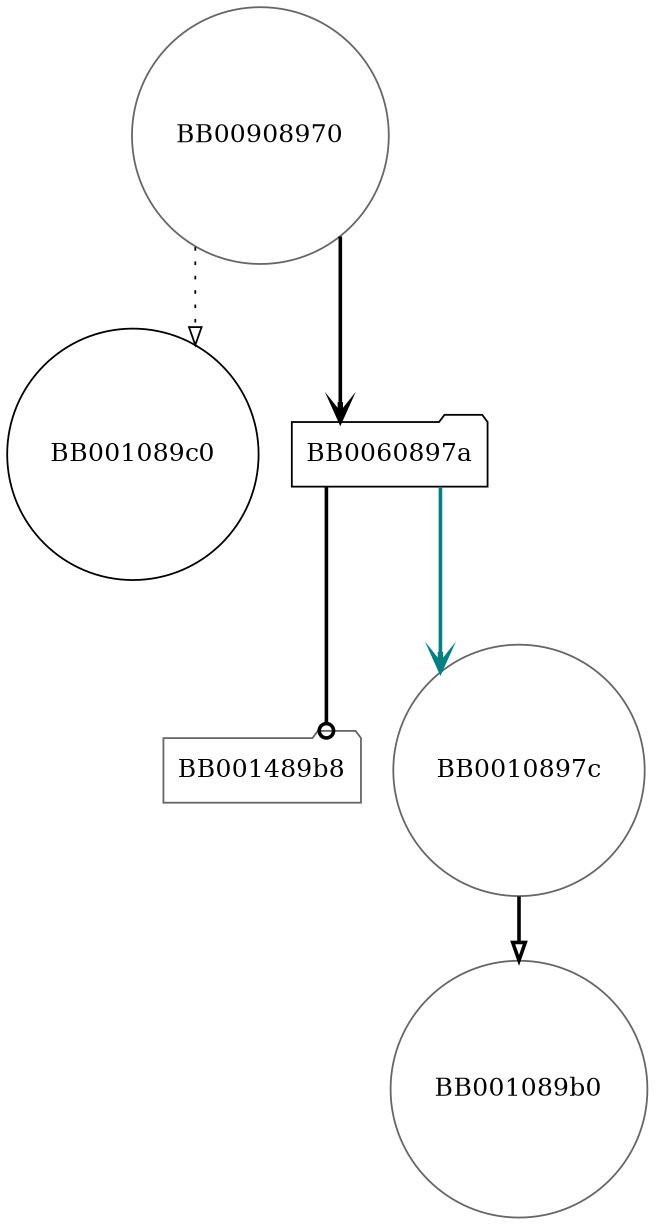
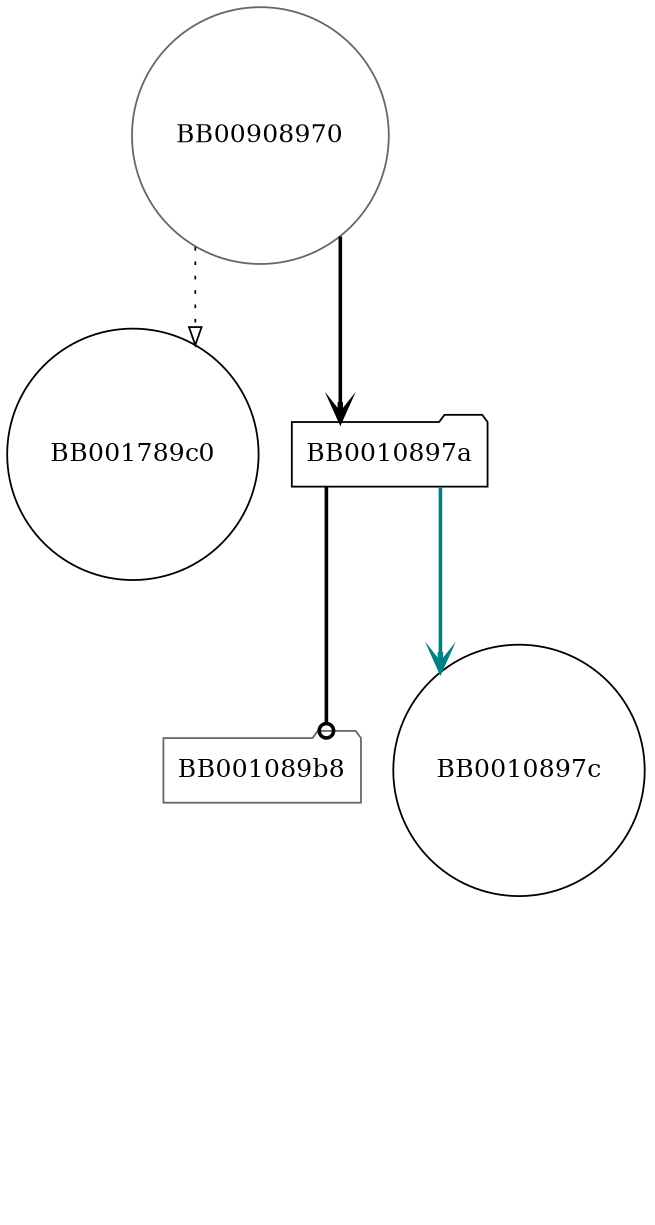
(133, 454) -> (133, 454)
(390, 454) -> (390, 454)
(262, 770) -> (262, 770)
(519, 770) -> (519, 770)
(519, 1089) -> none
